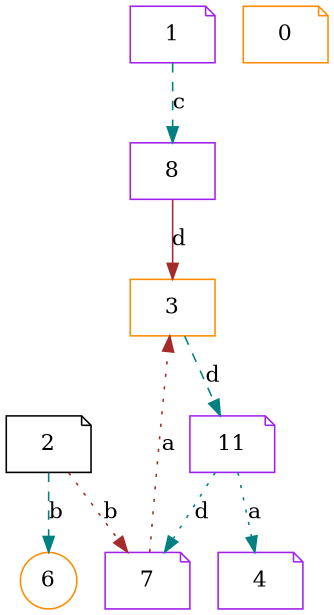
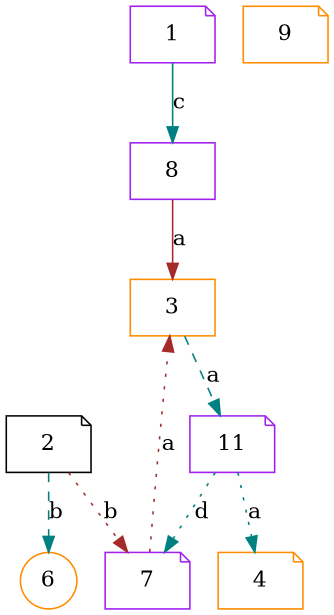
(286, 35) -> (286, 35)
(173, 95) -> (173, 95)
(180, 239) -> (180, 239)
(213, 376) -> (213, 376)
(261, 581) -> (261, 581)
